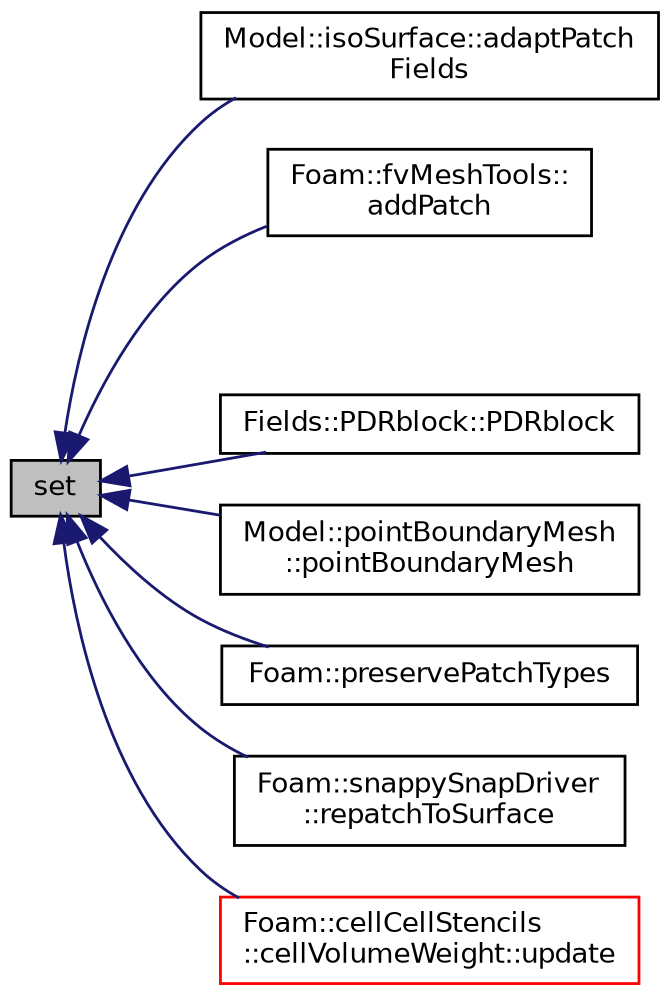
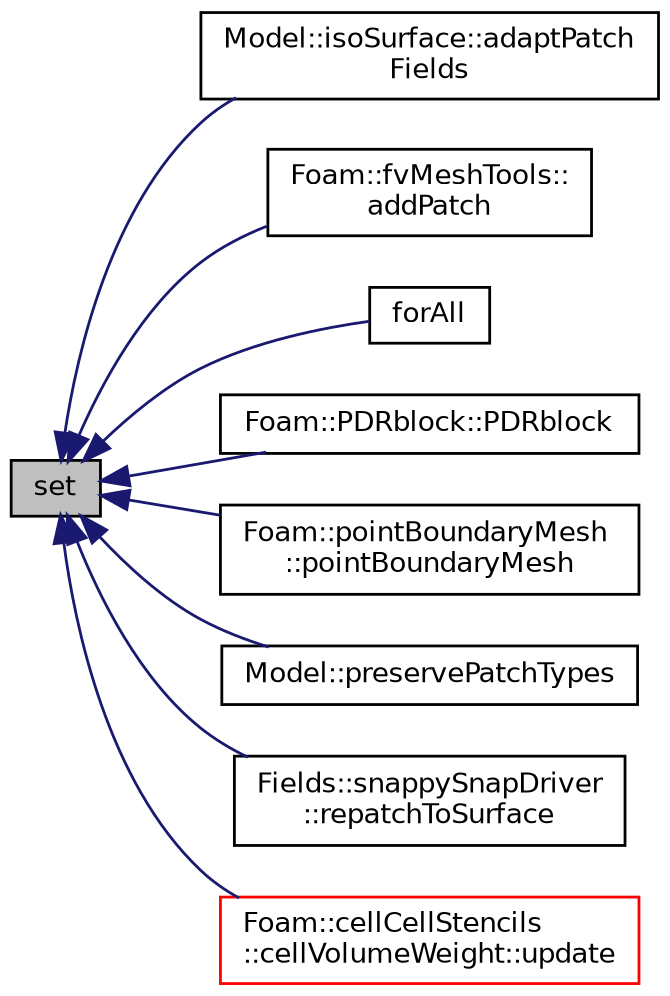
none -> (430, 315)
(430, 424) -> (430, 424)
(430, 550) -> (430, 550)
(430, 675) -> (430, 675)
(430, 801) -> (430, 801)
